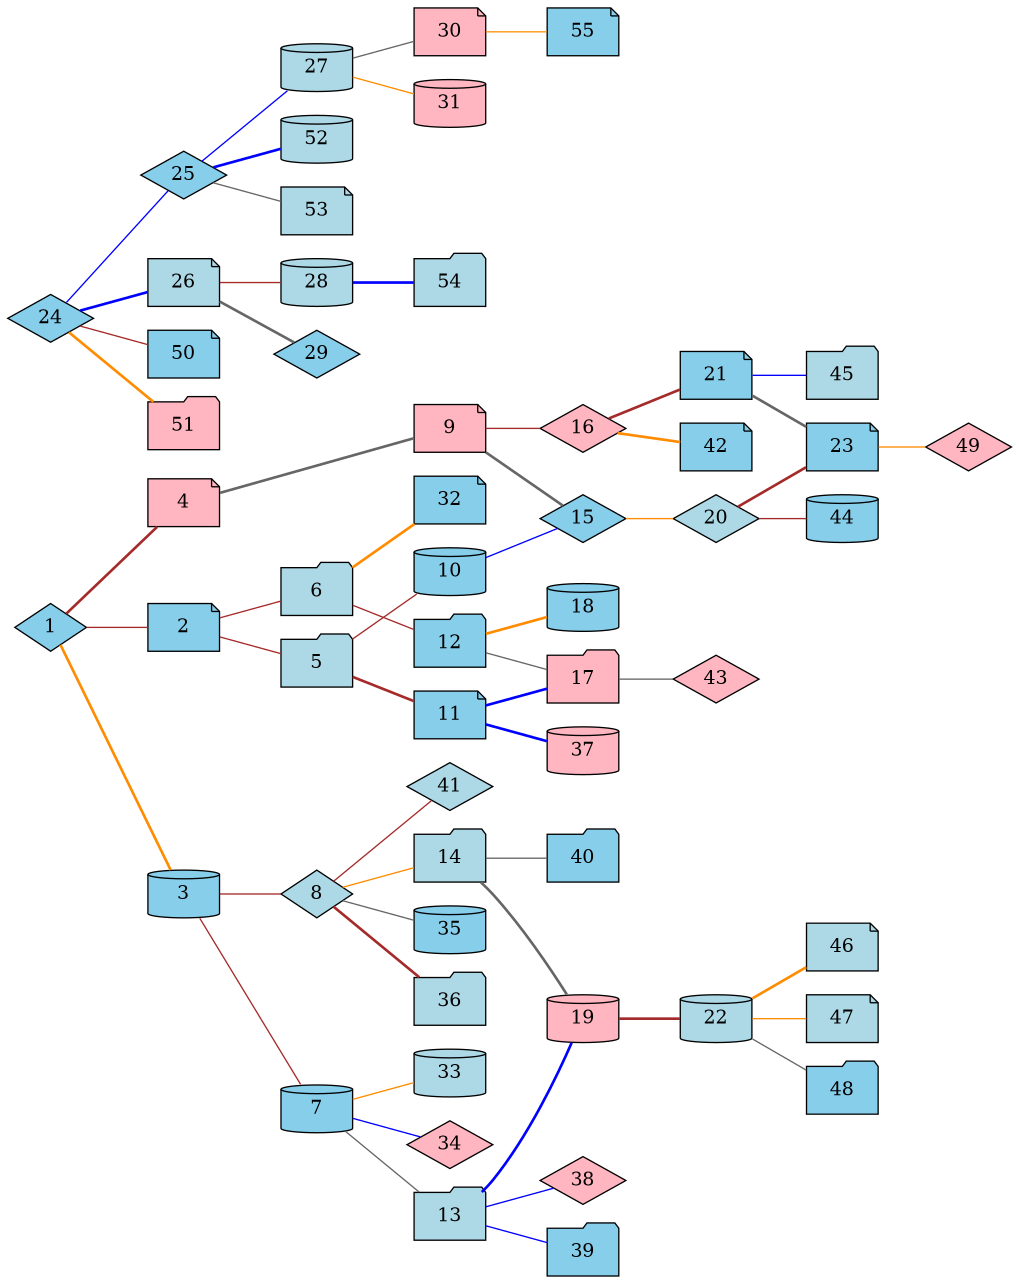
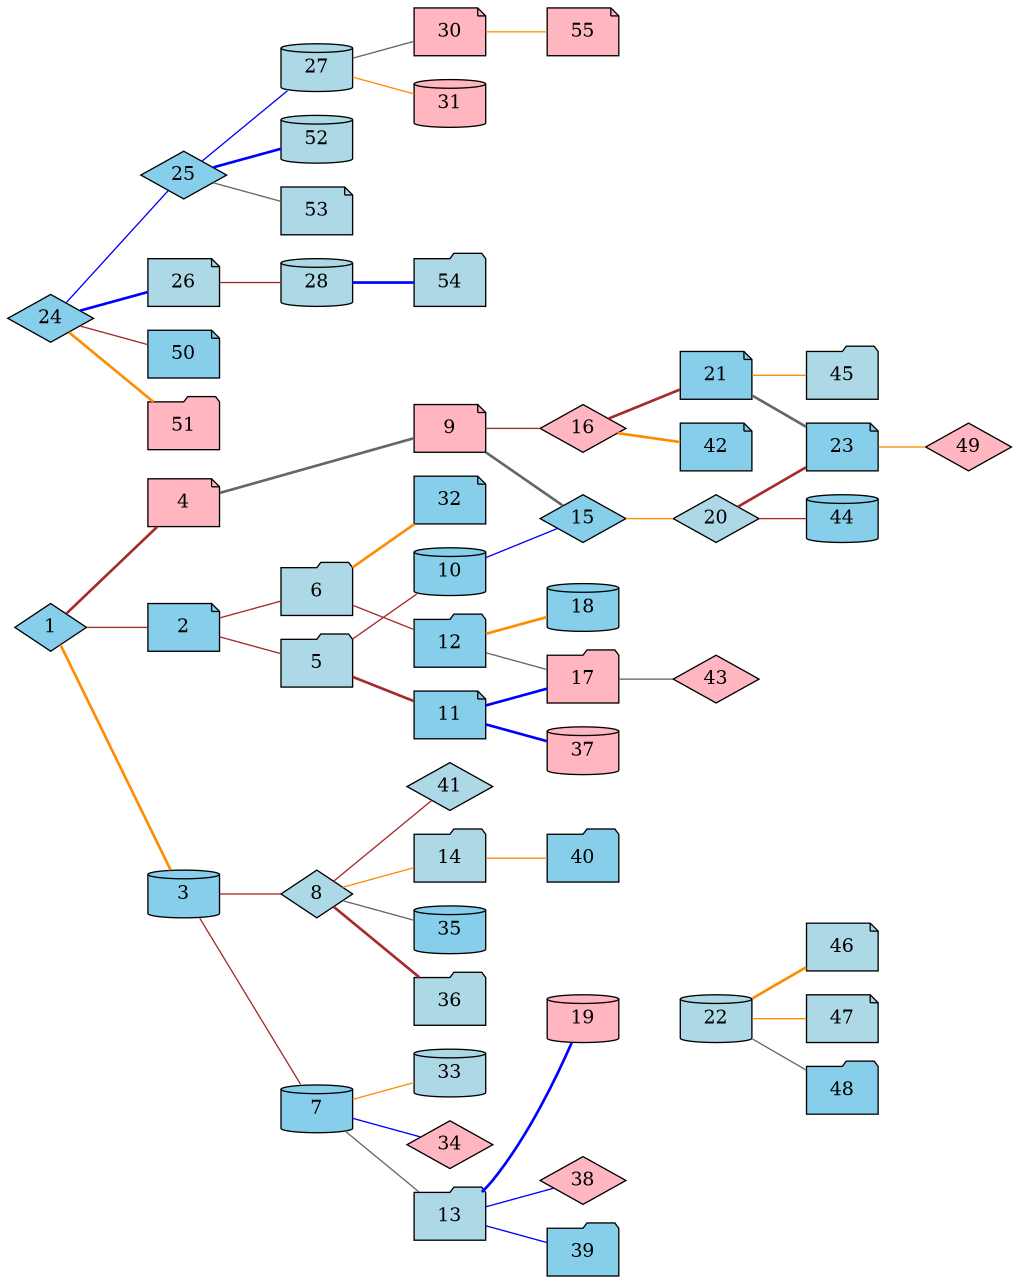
(583, 32) -> (583, 32)
(317, 354) -> none
(779, 375) -> (779, 375)
(516, 858) -> (516, 858)
(527, 936) -> none
(649, 1019) -> none
